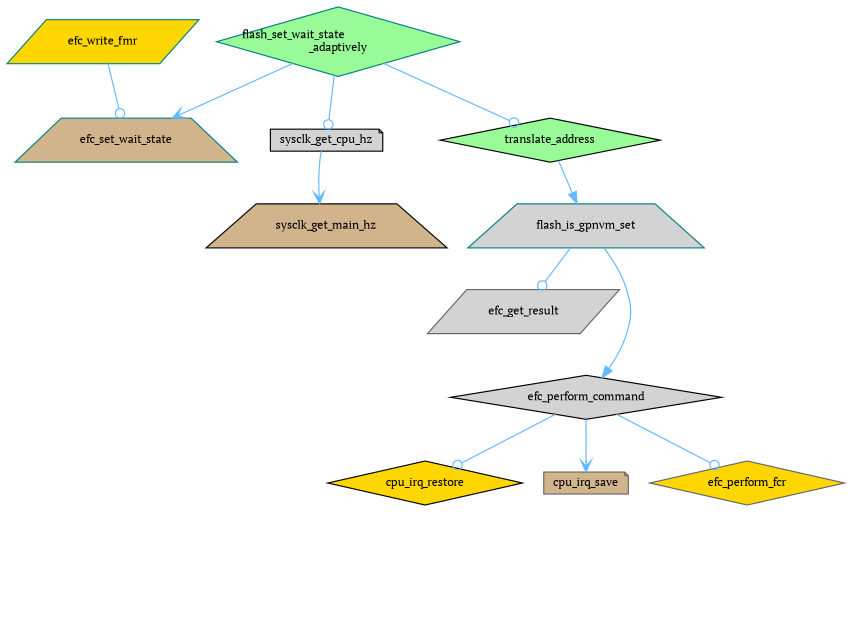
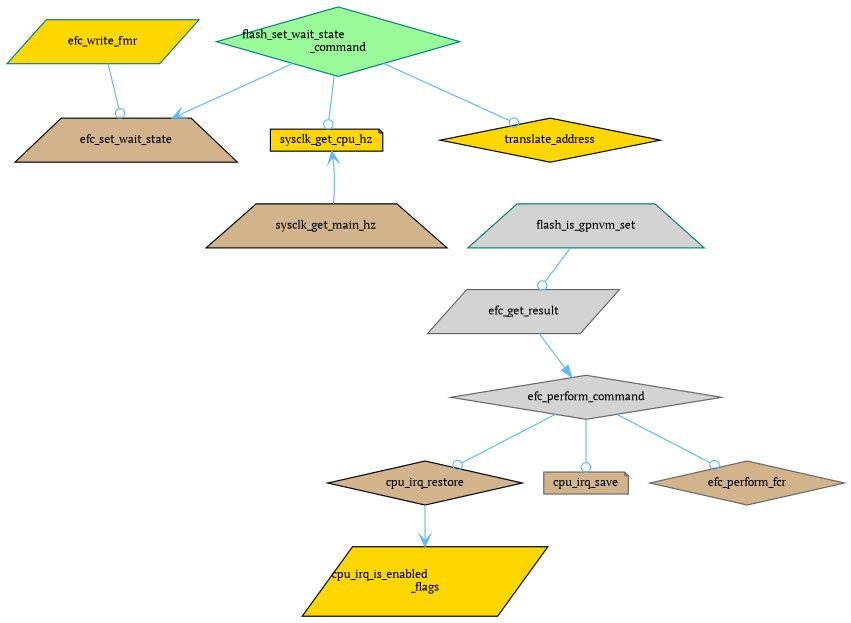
(338, 42) -> (338, 42)
(126, 140) -> (126, 140)
(327, 140) -> (327, 140)
(550, 140) -> (550, 140)
(319, 172) -> (334, 183)
(565, 177) -> none
(631, 307) -> (552, 351)
(586, 397) -> (586, 397)
(586, 441) -> (586, 441)
(425, 483) -> (425, 483)
(747, 483) -> (747, 483)
none -> (425, 581)
